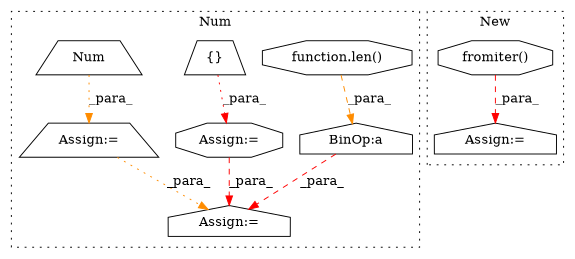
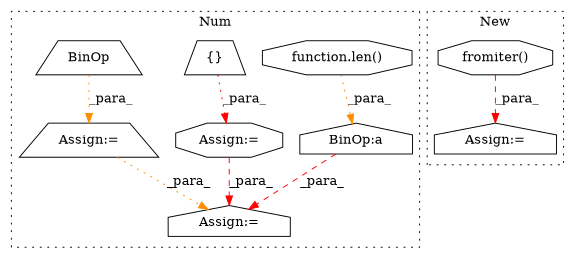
(89, 58) -> (89, 58)
(346, 95) -> (346, 95)
